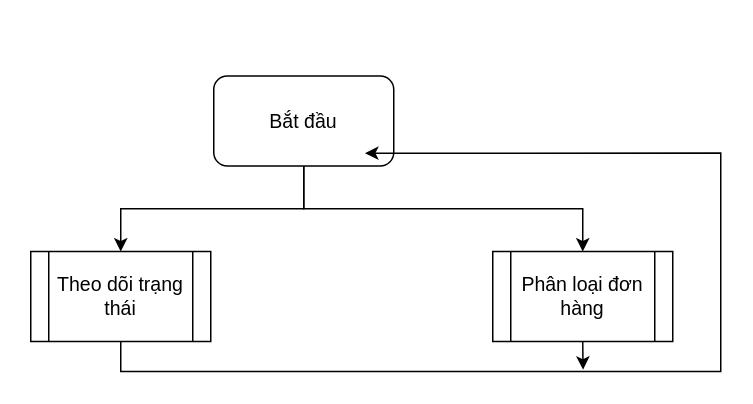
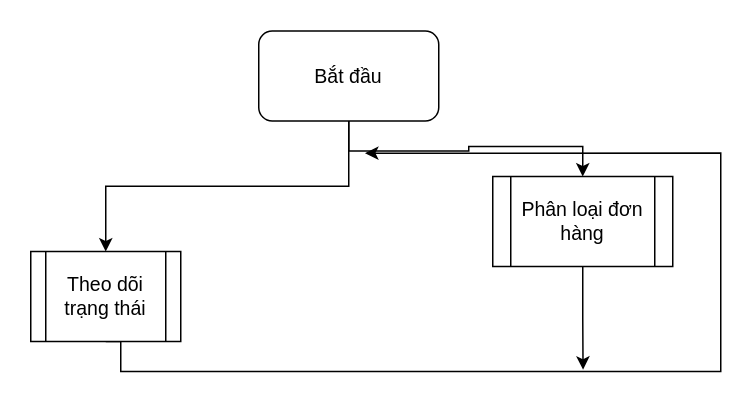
(304, 121) -> (349, 76)
(121, 296) -> (106, 296)
(583, 296) -> (583, 221)
